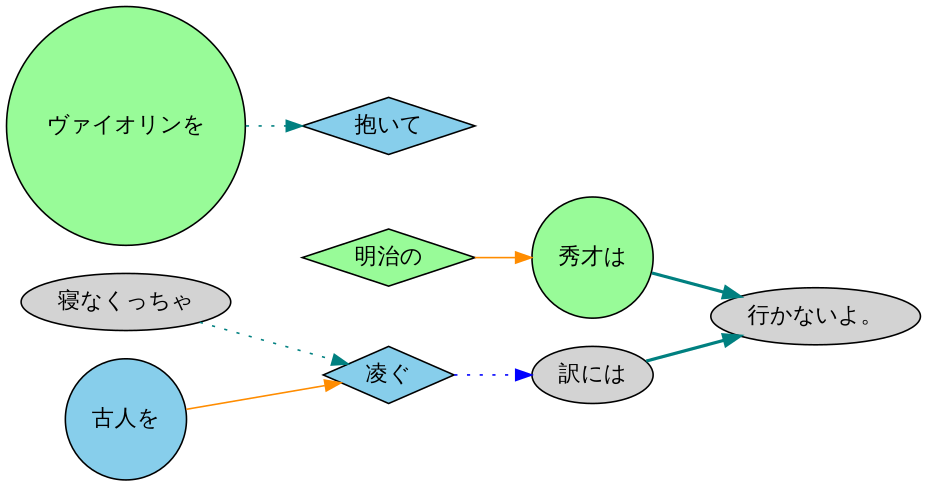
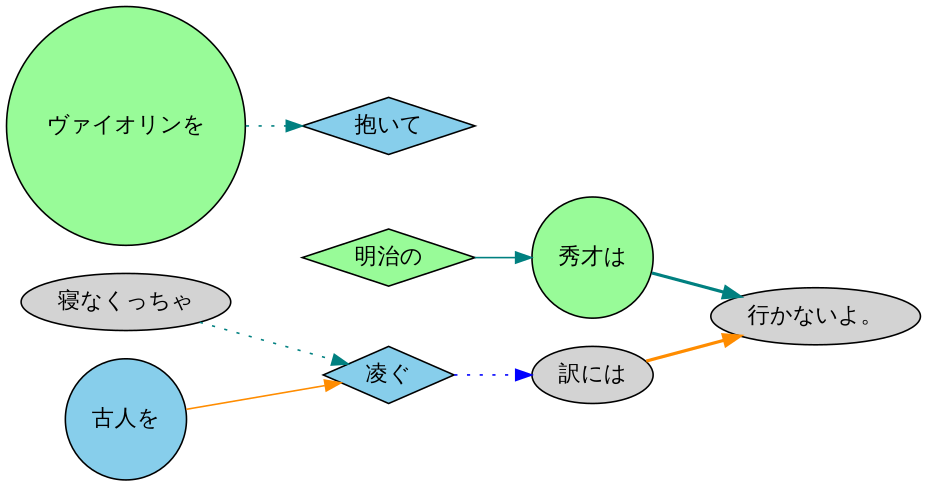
(495, 258) -> (495, 258)
(685, 351) -> (685, 351)
